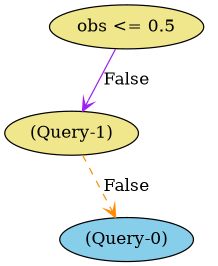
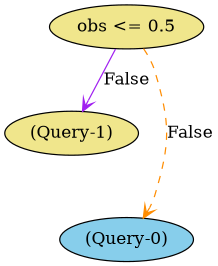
(96, 181) -> (166, 127)
